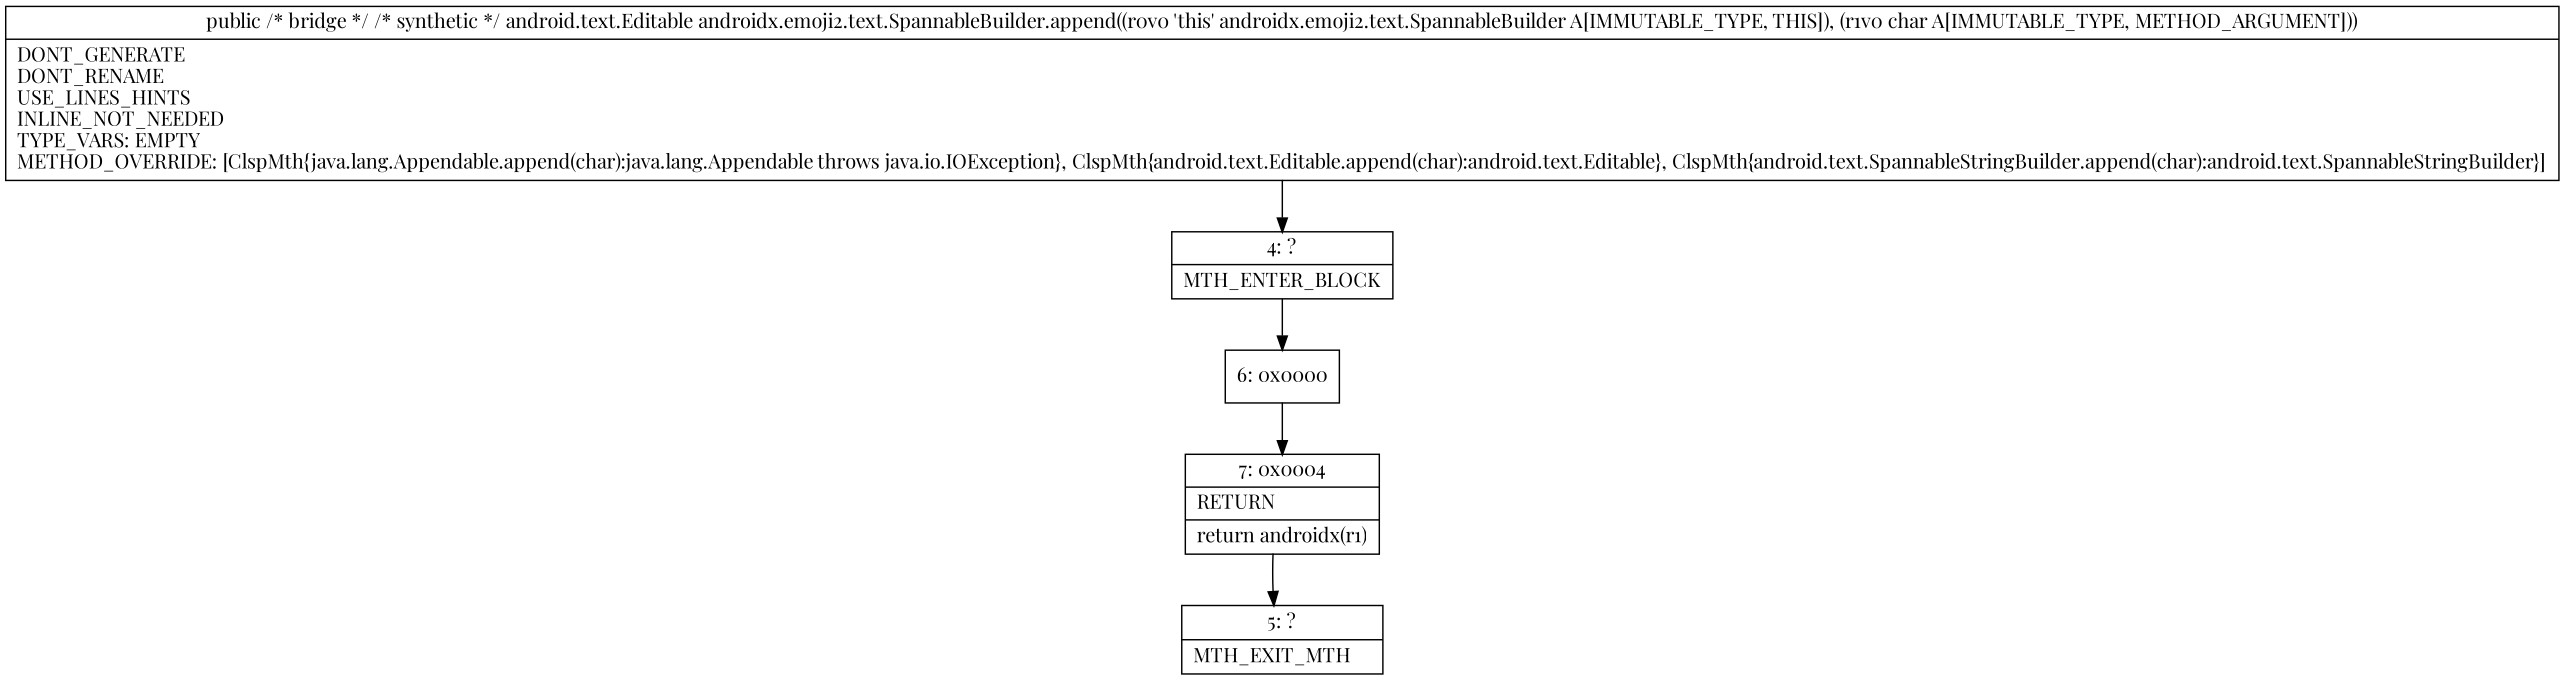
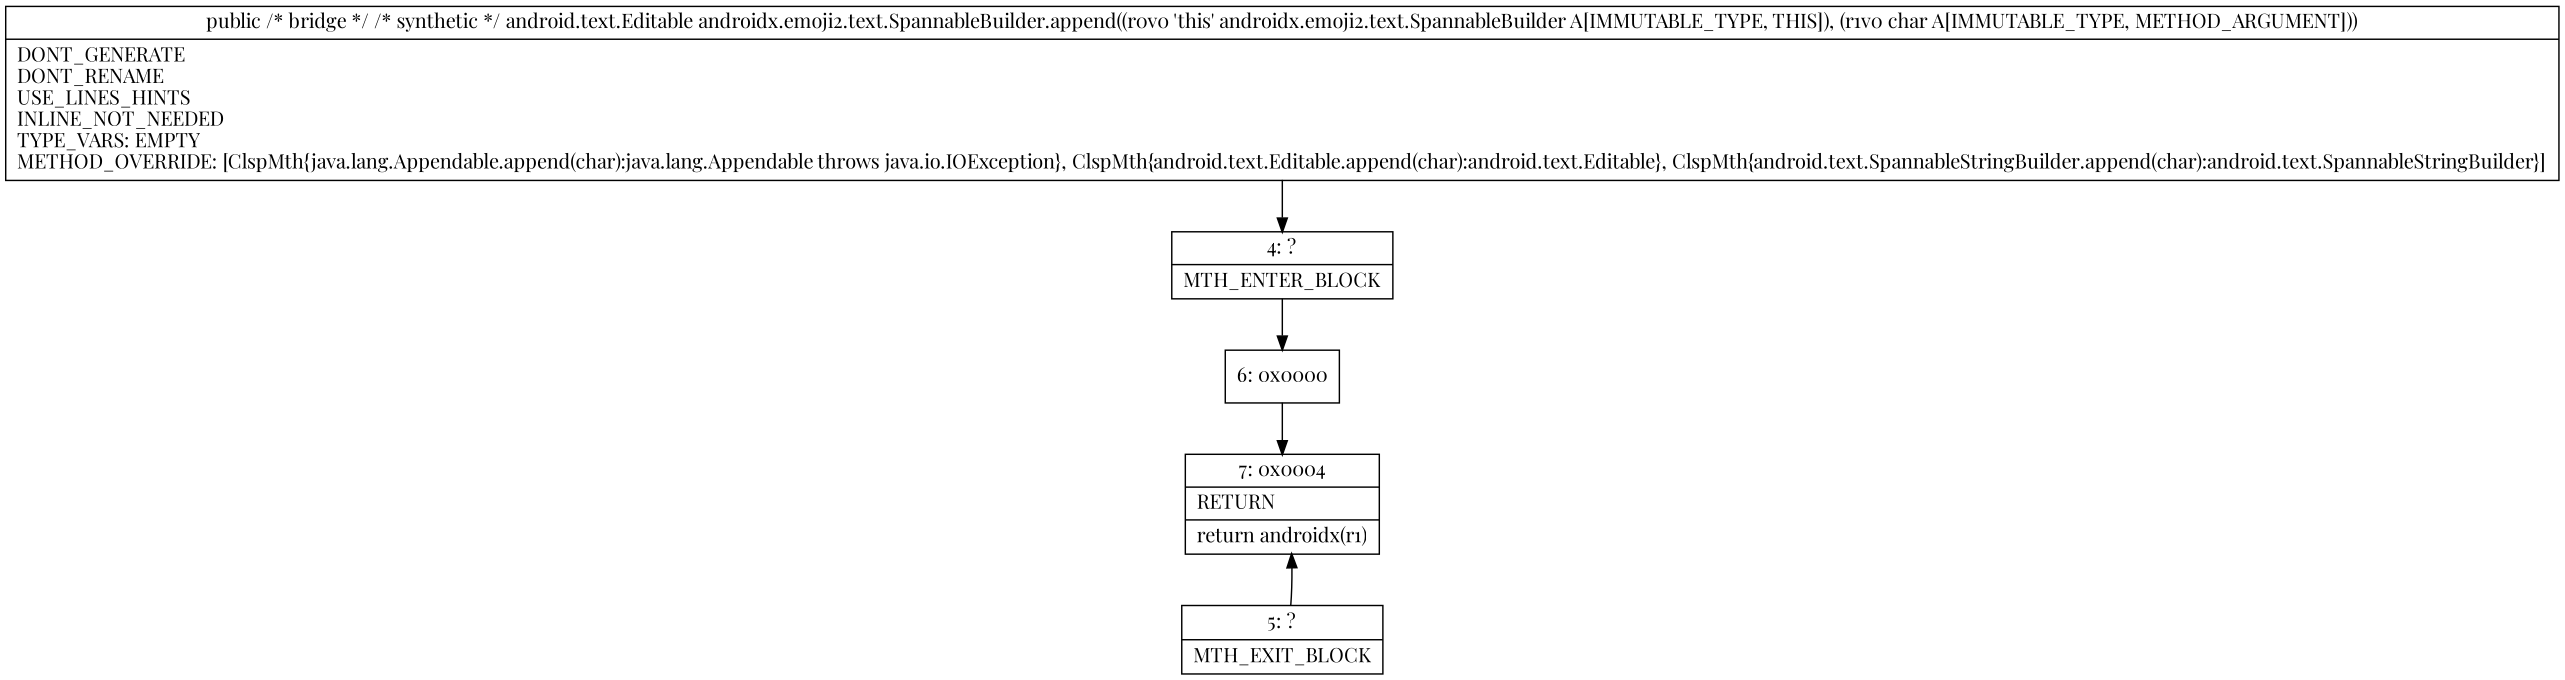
(1273, 573) -> (1292, 587)
(1272, 656) -> (1282, 656)
